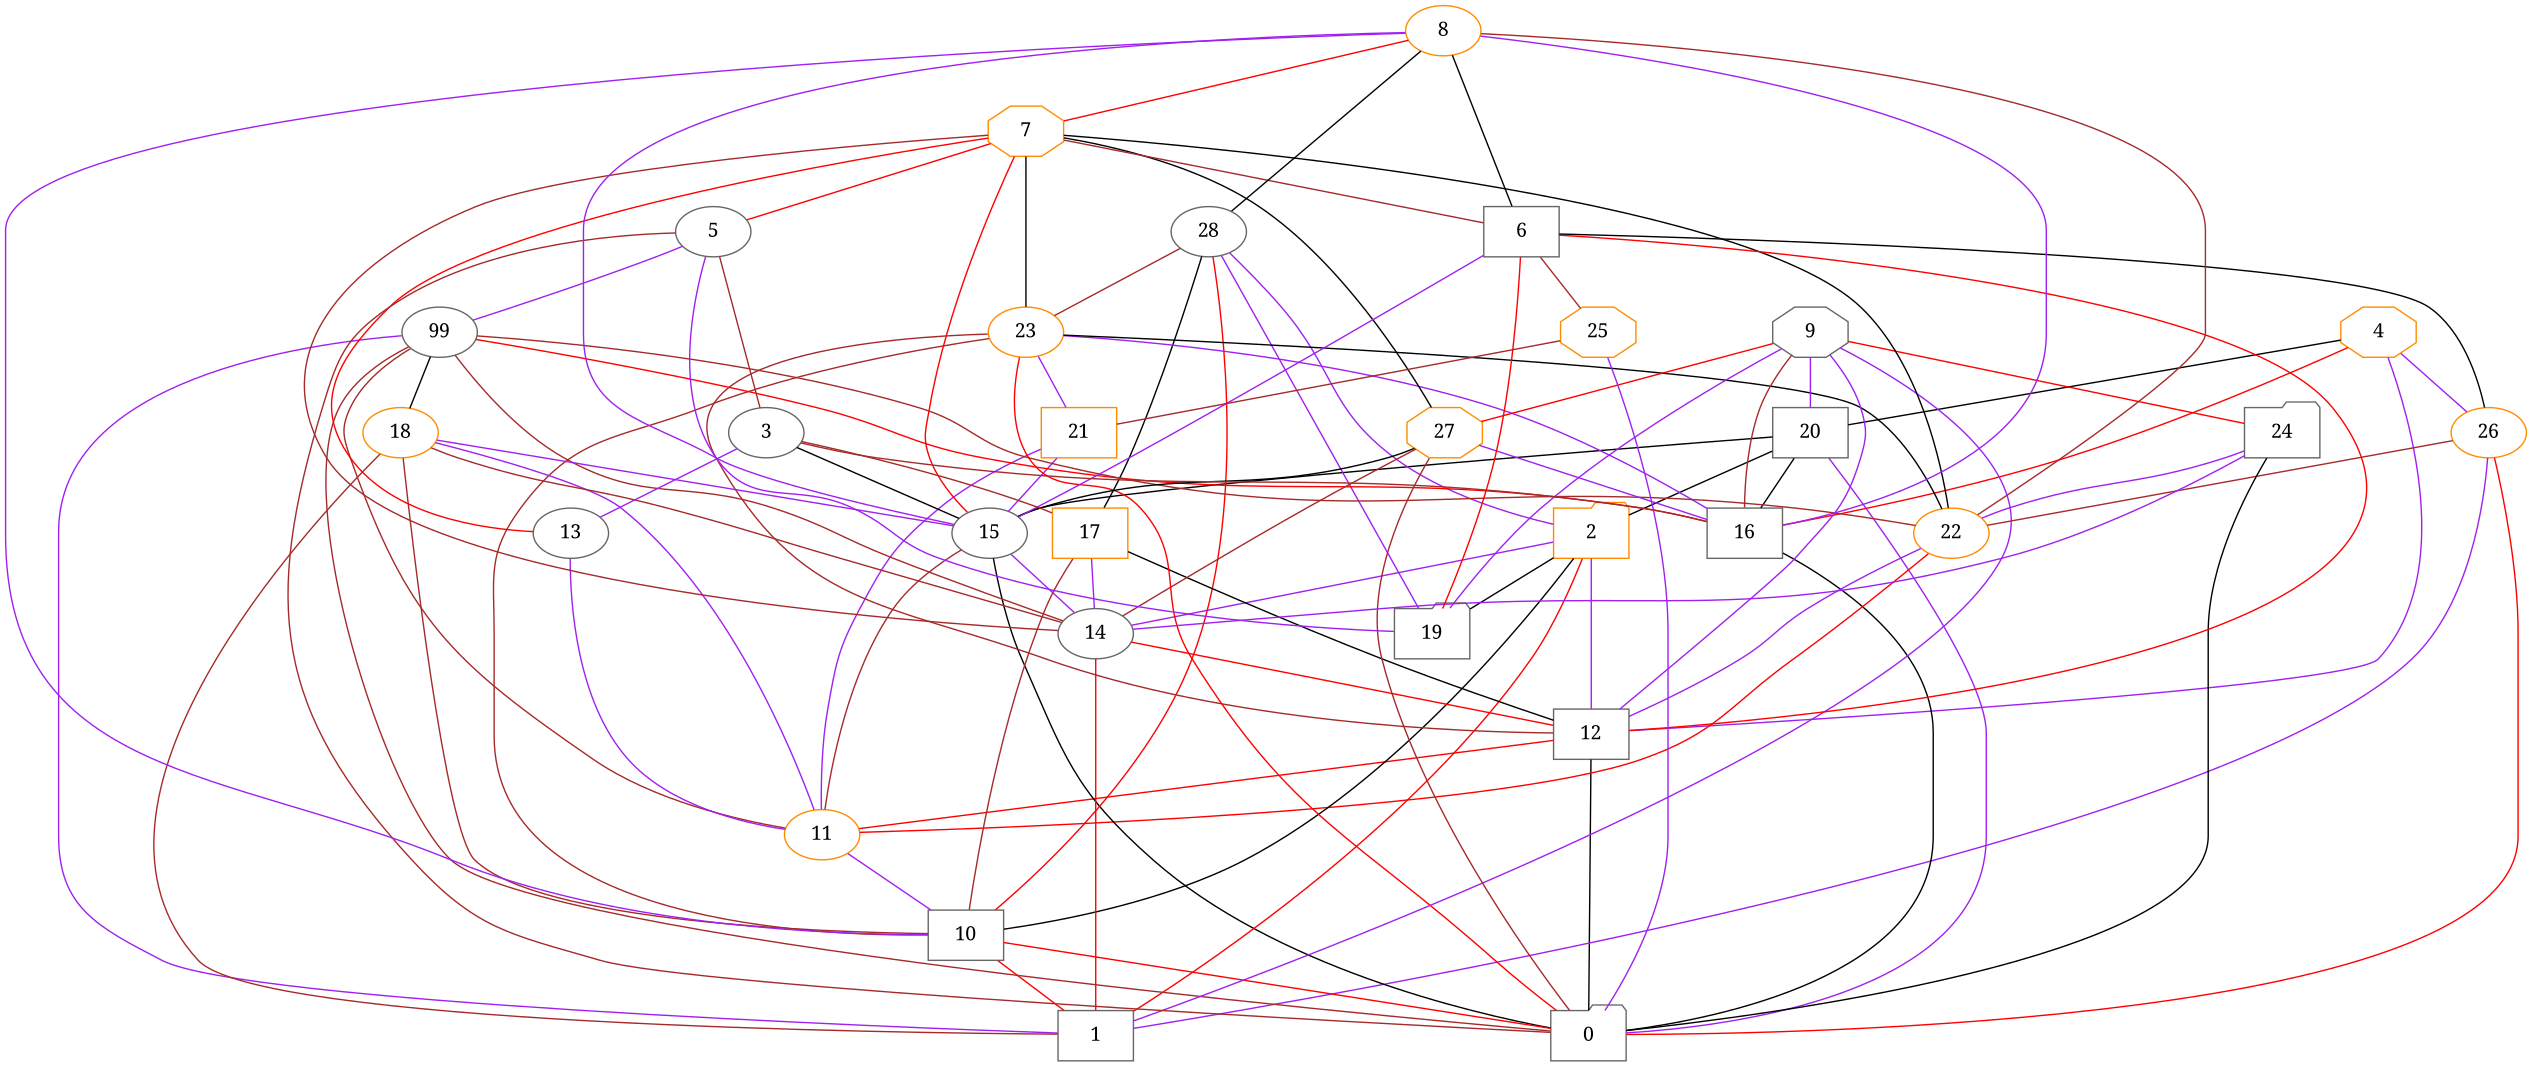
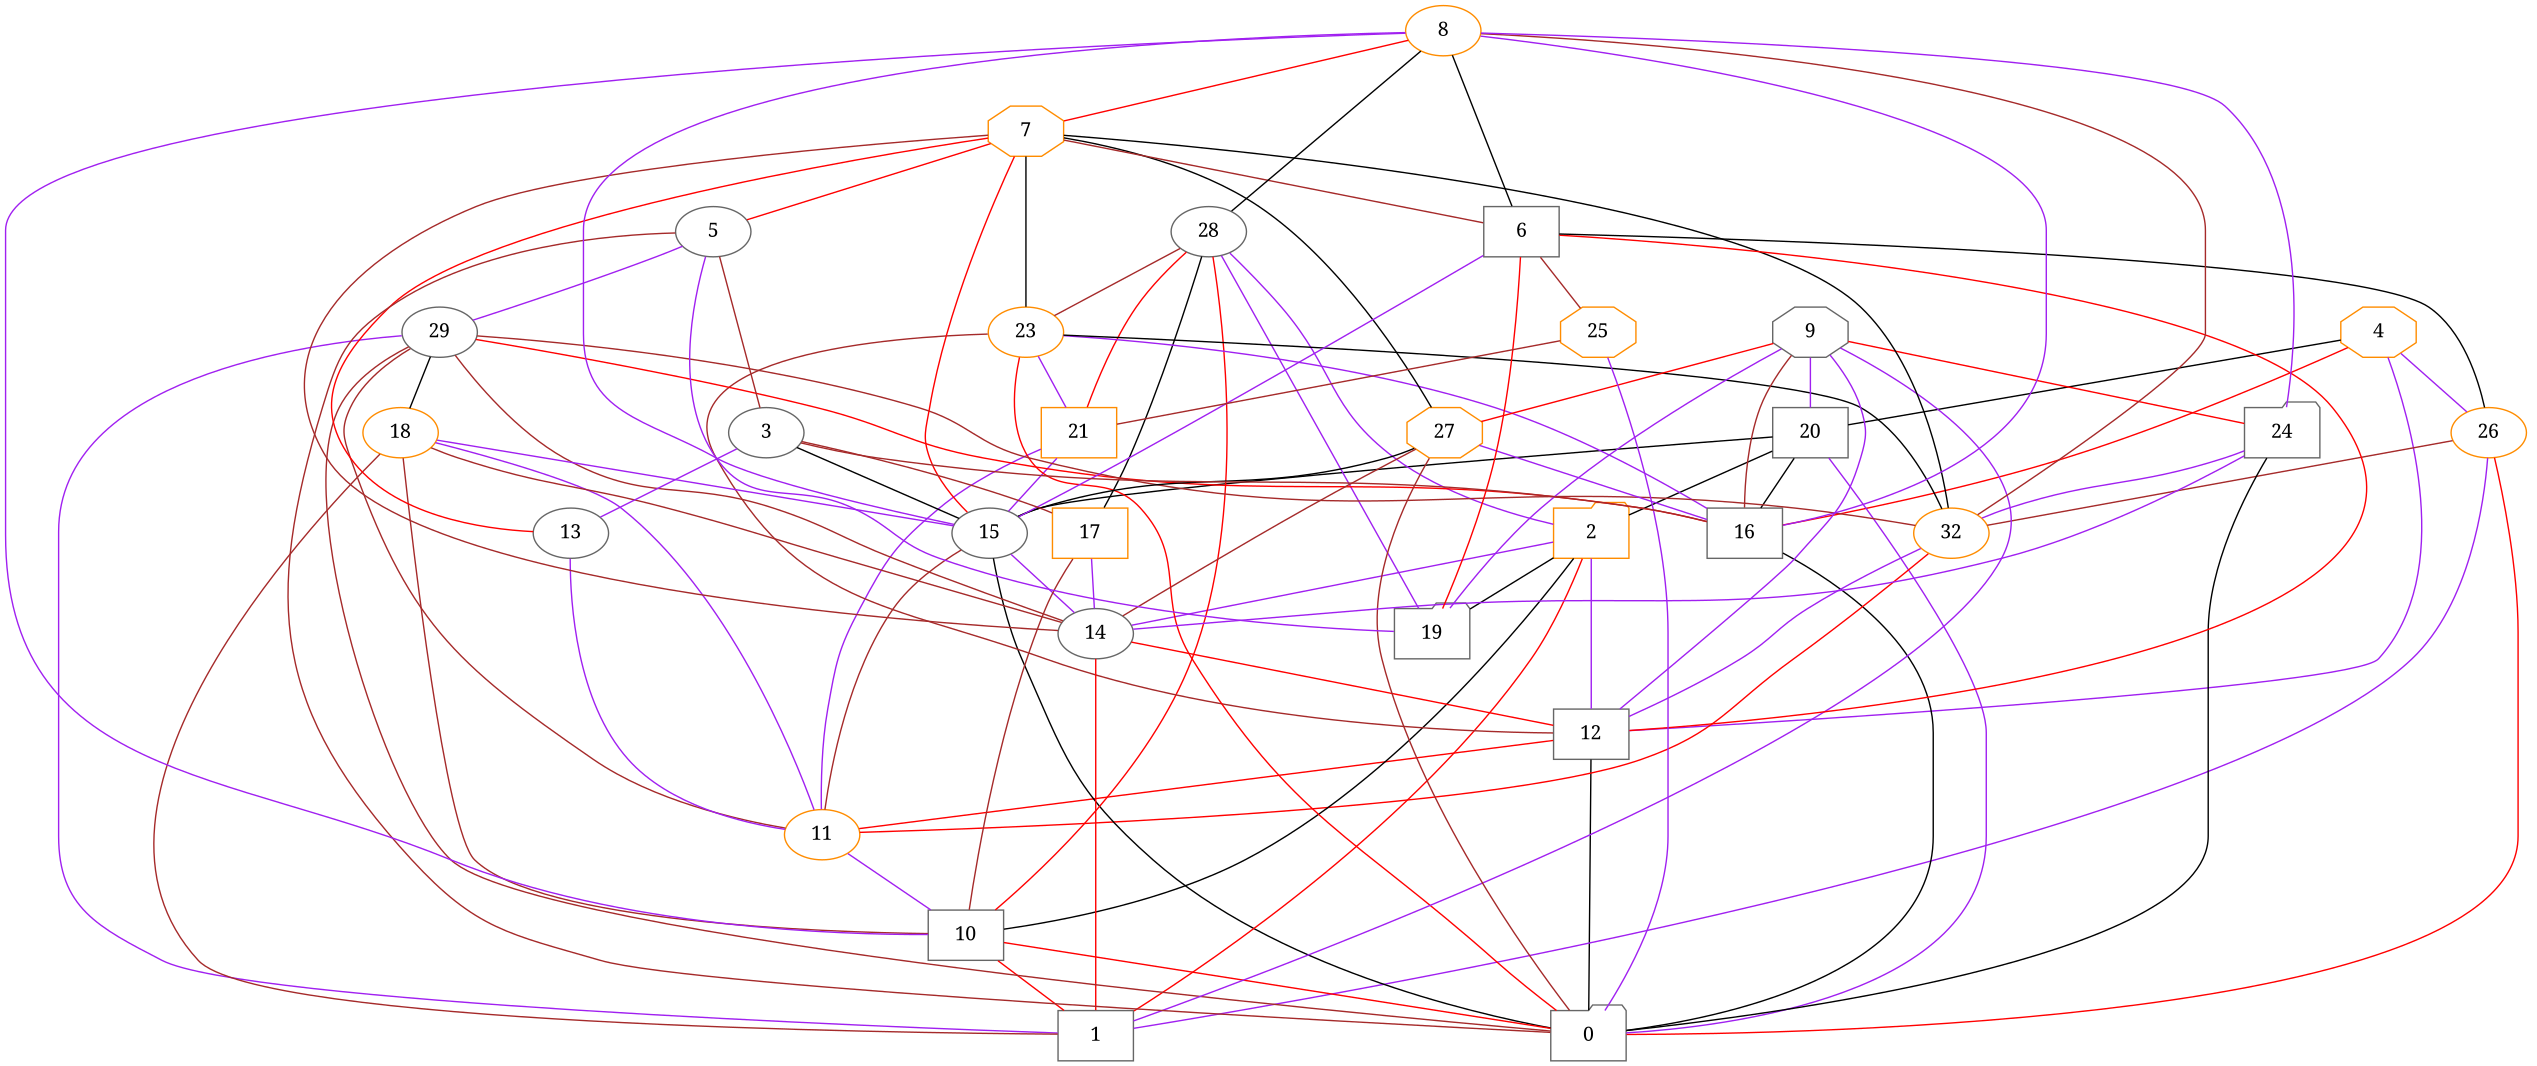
none -> (2015, 63)
none -> (1126, 323)
(440, 332) -> (440, 332)
(1951, 533) -> (1951, 533)
(494, 627) -> none
(1339, 642) -> none
